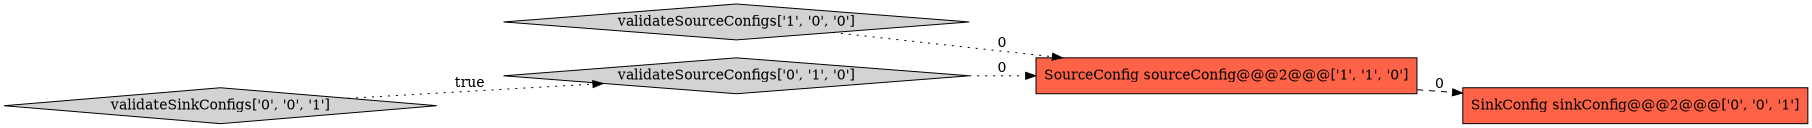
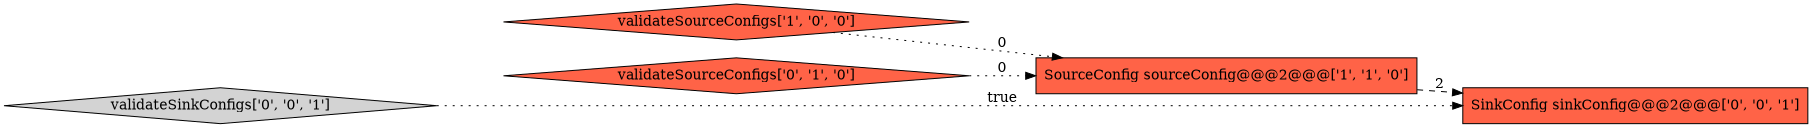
(736, 22) -> (736, 22)
(736, 76) -> (736, 76)
(1440, 84) -> (1440, 84)
(470, 91) -> (945, 106)
